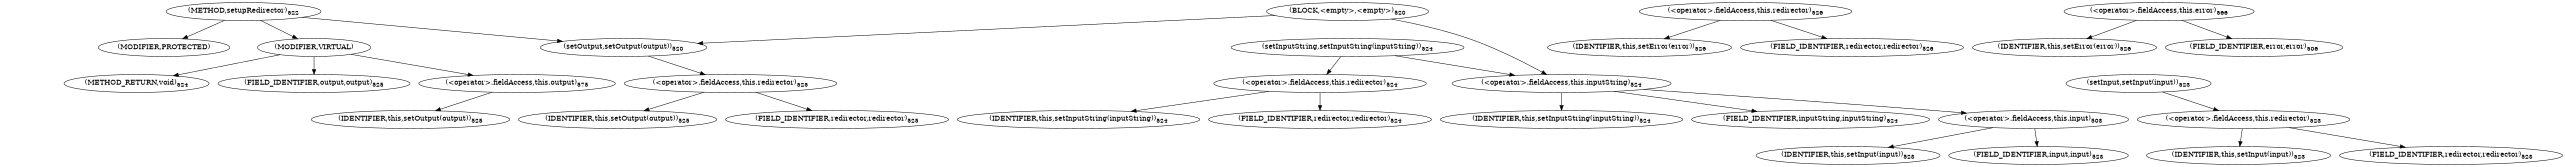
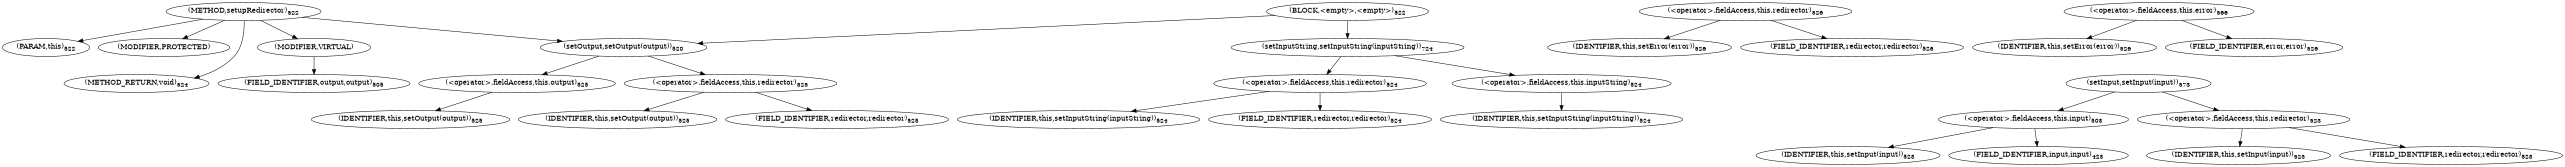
(1400, 11) -> (1400, 11)
(1469, 39) -> (1348, 27)
(1427, 47) -> (1427, 47)
(2313, 47) -> (2313, 47)
none -> (46, 48)
(410, 64) -> (573, 65)
(229, 65) -> (233, 57)
(378, 83) -> (378, 83)
(583, 83) -> (583, 83)
(2185, 83) -> (2185, 83)
(1802, 101) -> (2089, 101)
(1811, 120) -> none
(2098, 155) -> (2098, 155)
